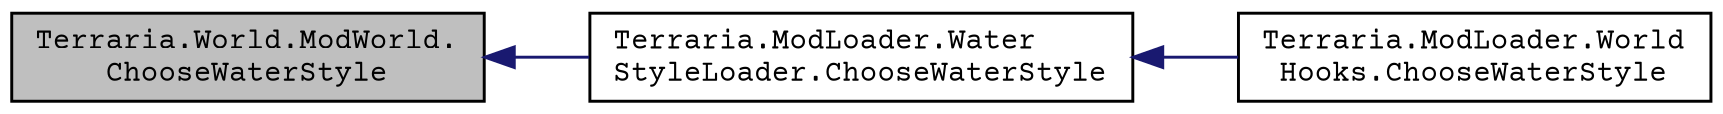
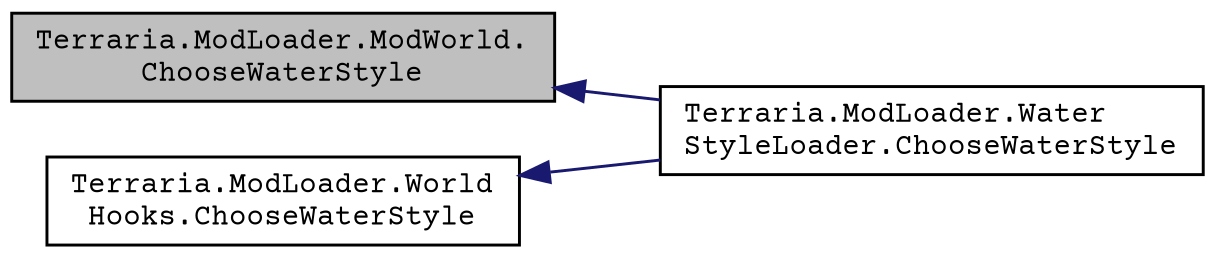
(248, 57) -> (283, 57)
(1201, 57) -> (605, 166)
